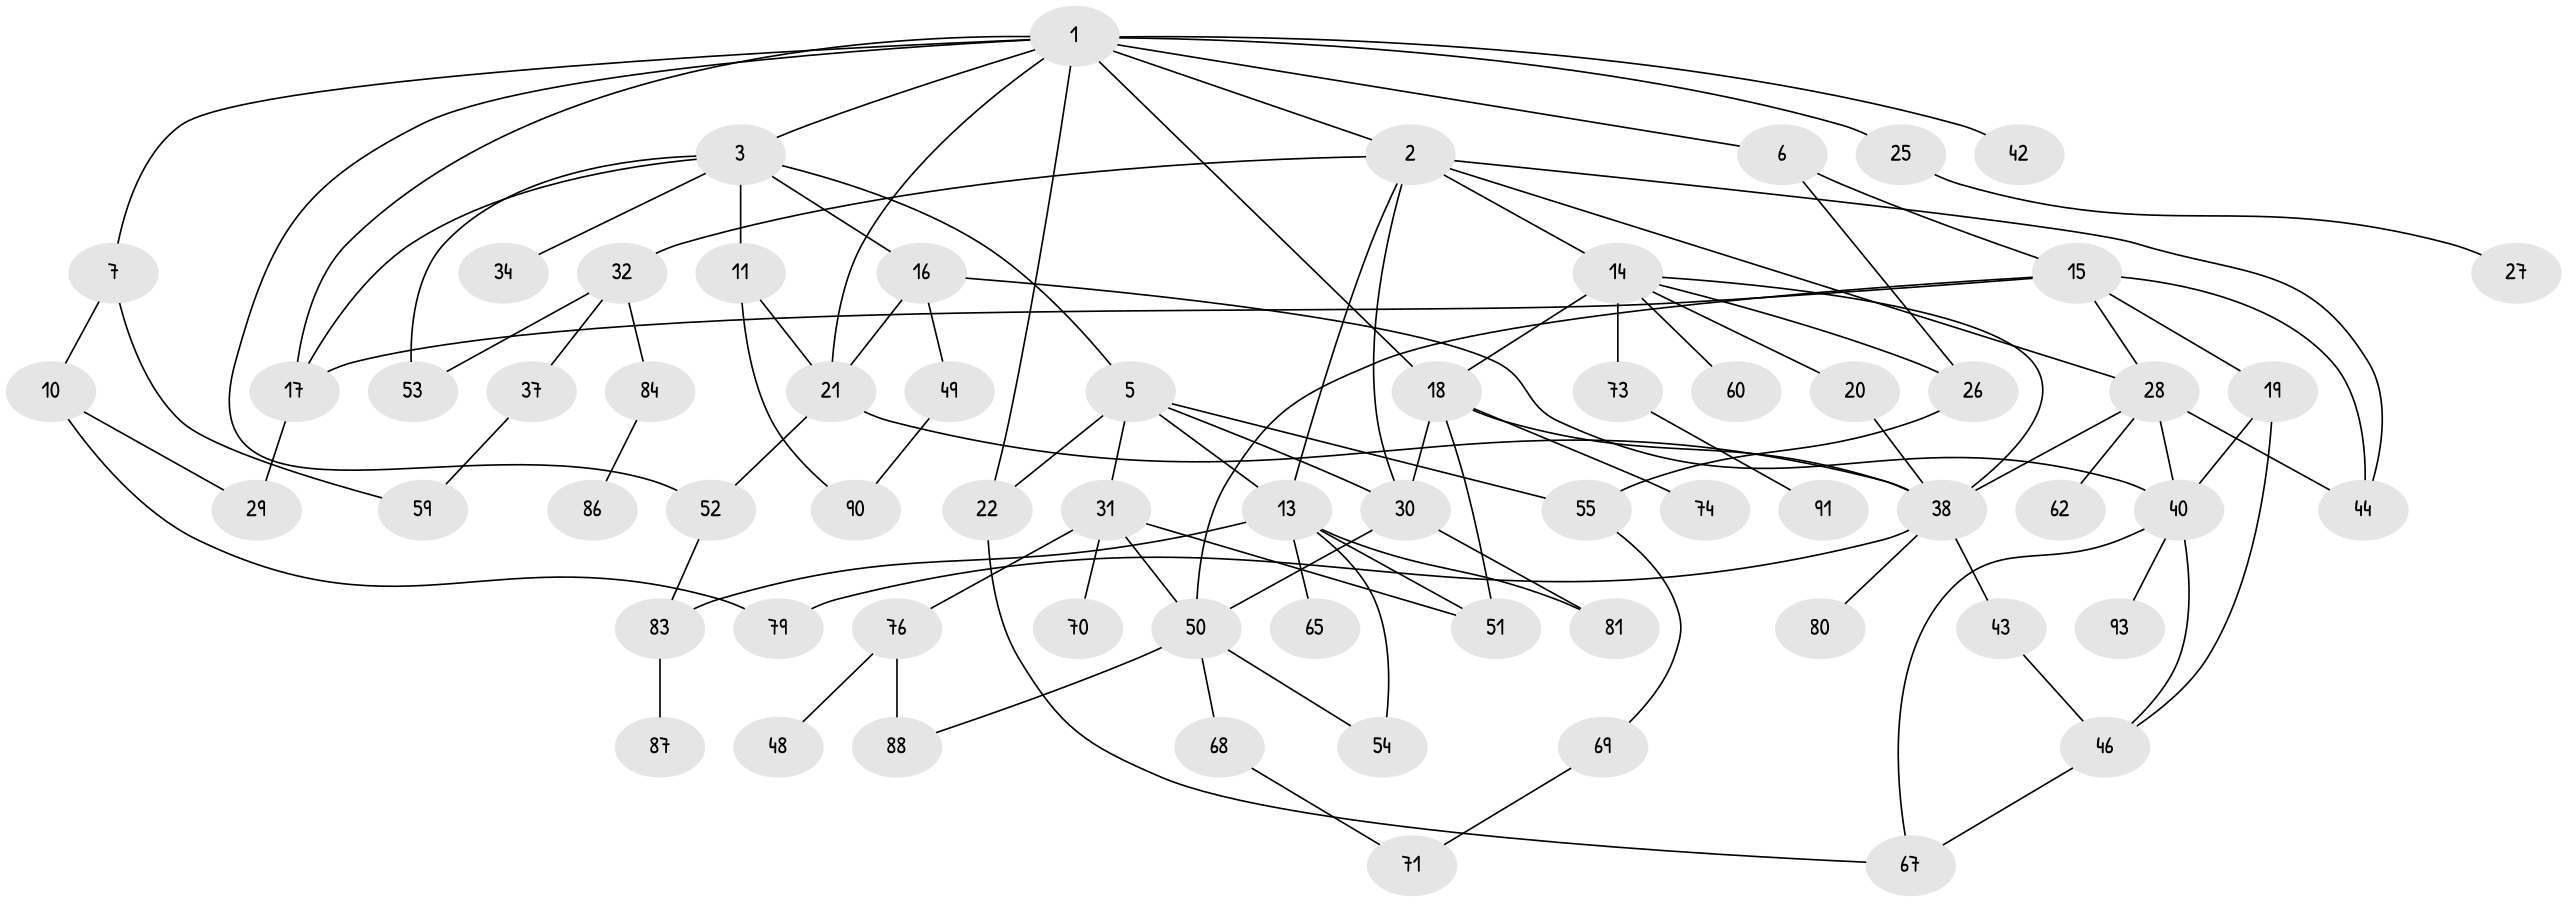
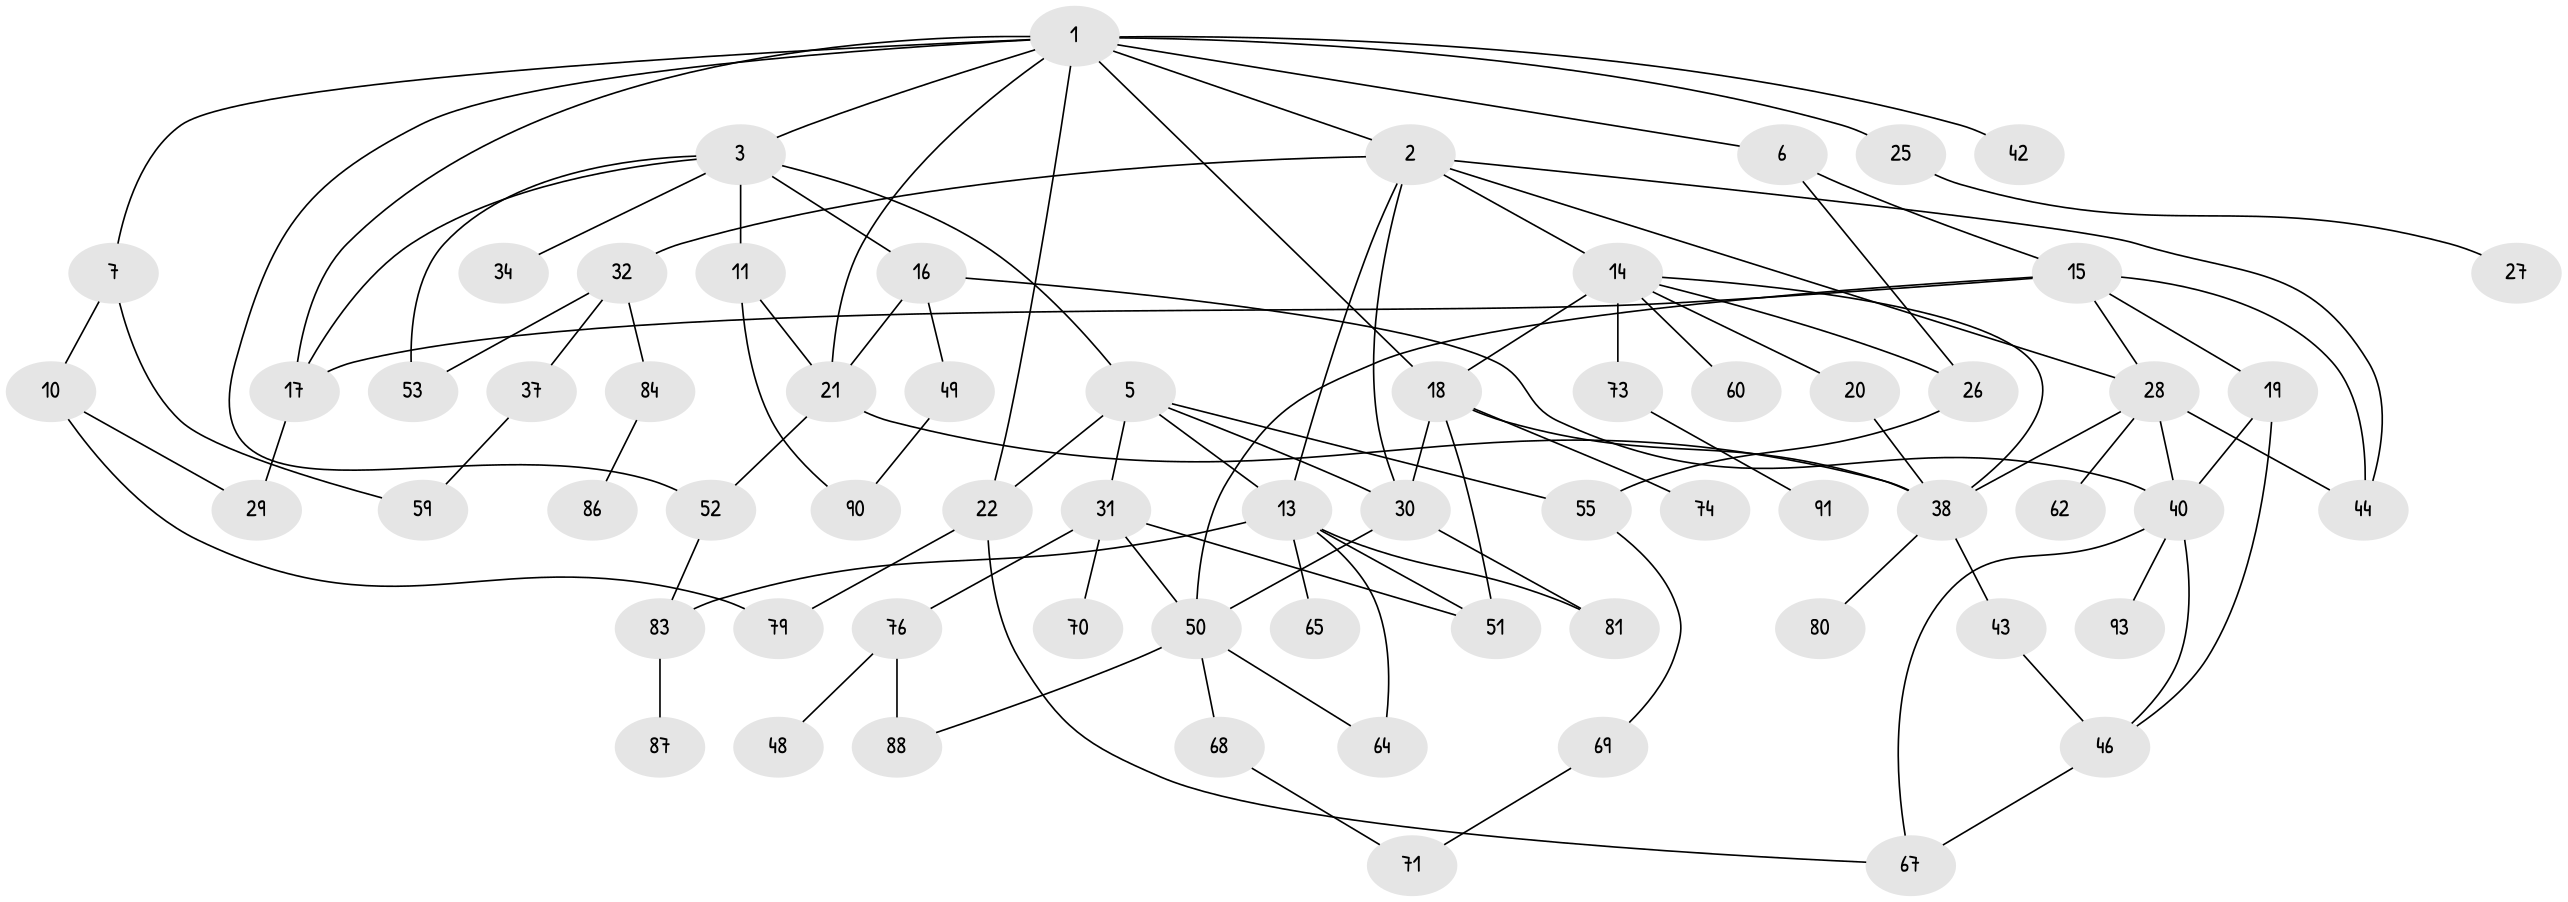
(1333, 567) -> (865, 579)
(1382, 747) -> (1382, 747)
